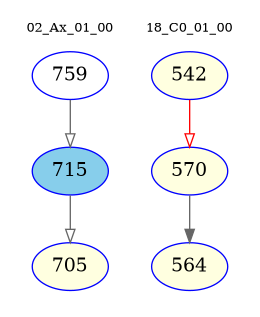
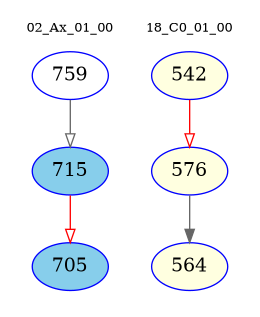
(190, 171) -> (190, 171)
(70, 212) -> (70, 212)
(70, 267) -> (70, 267)
